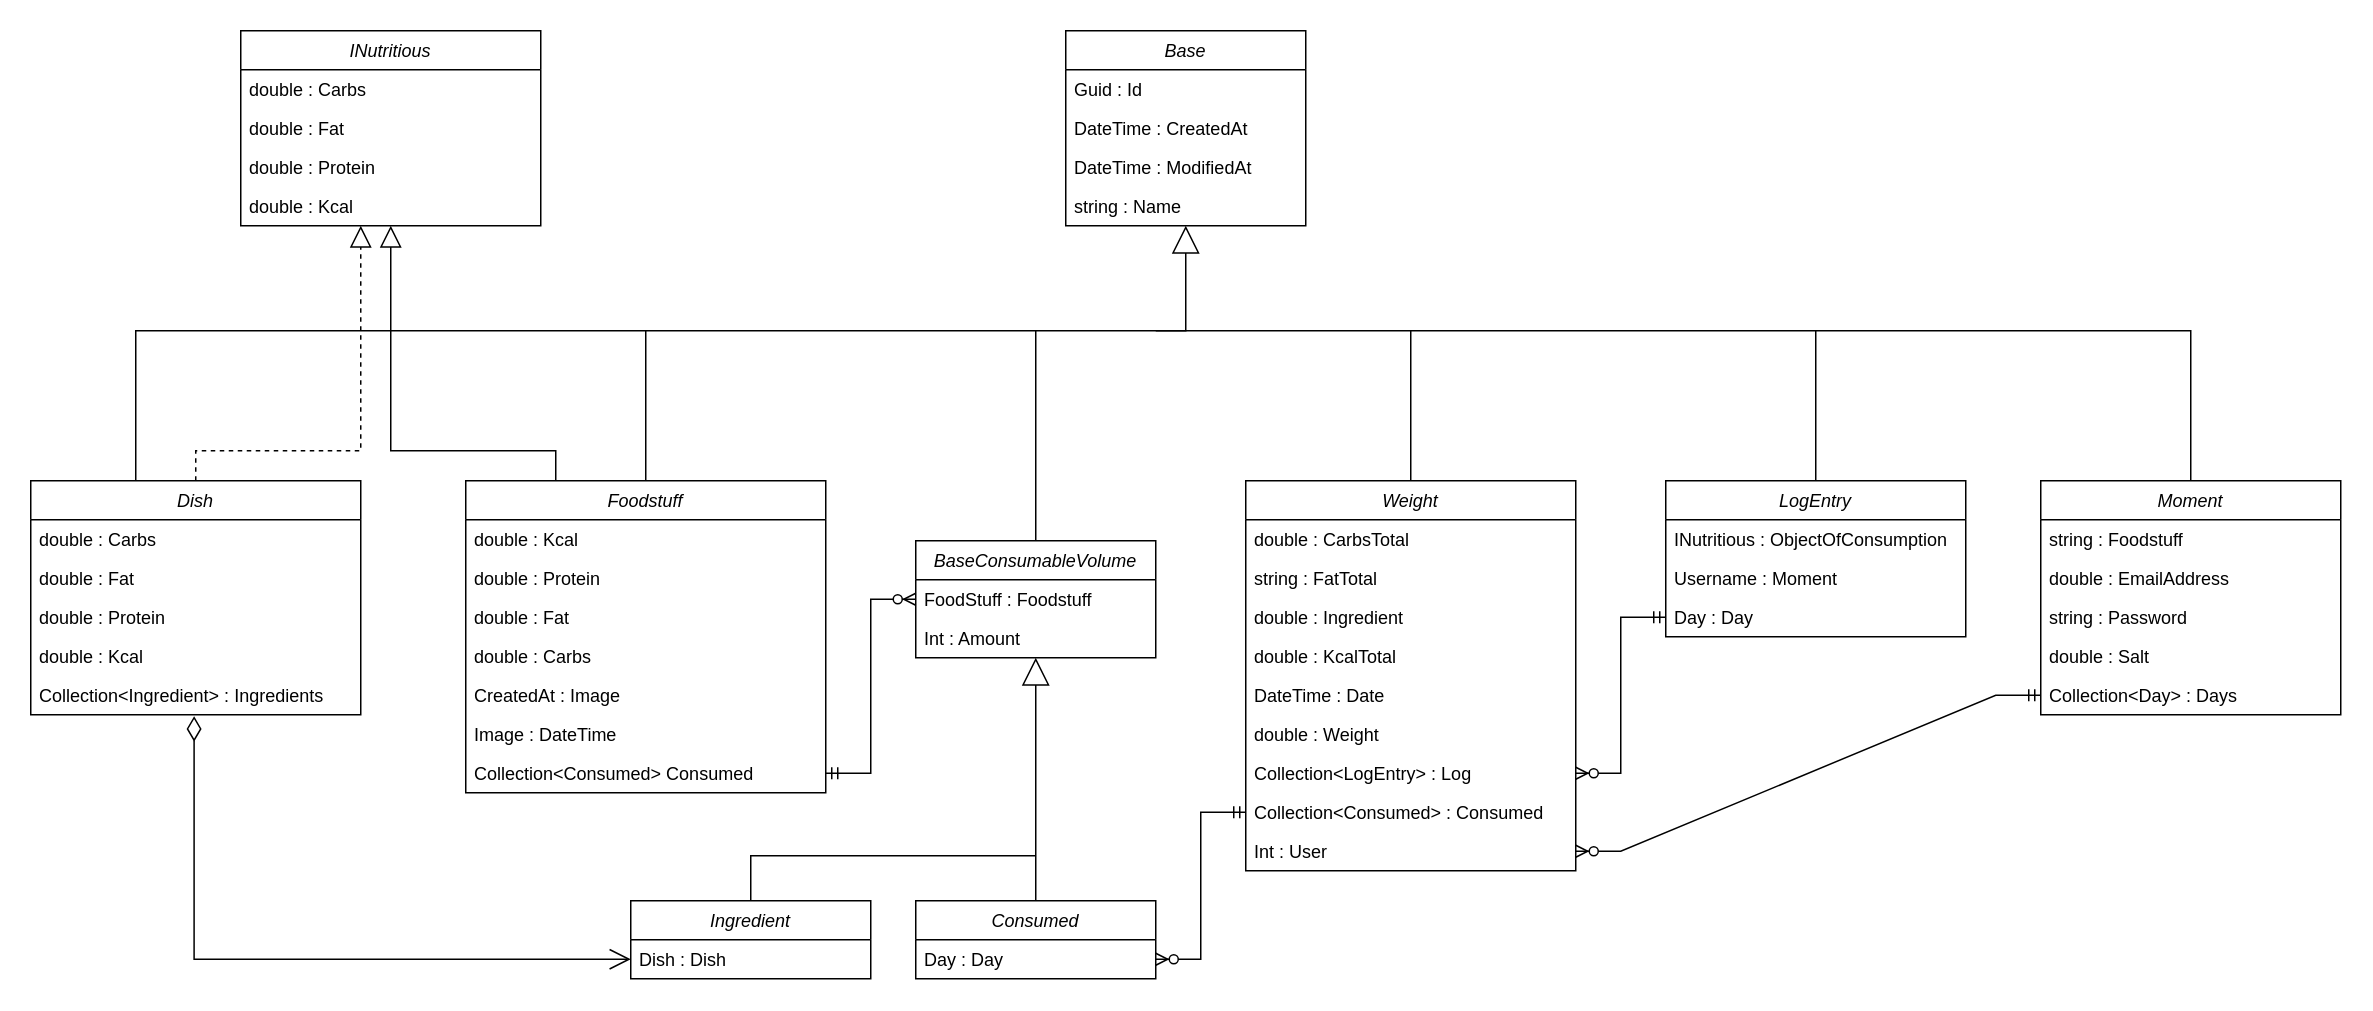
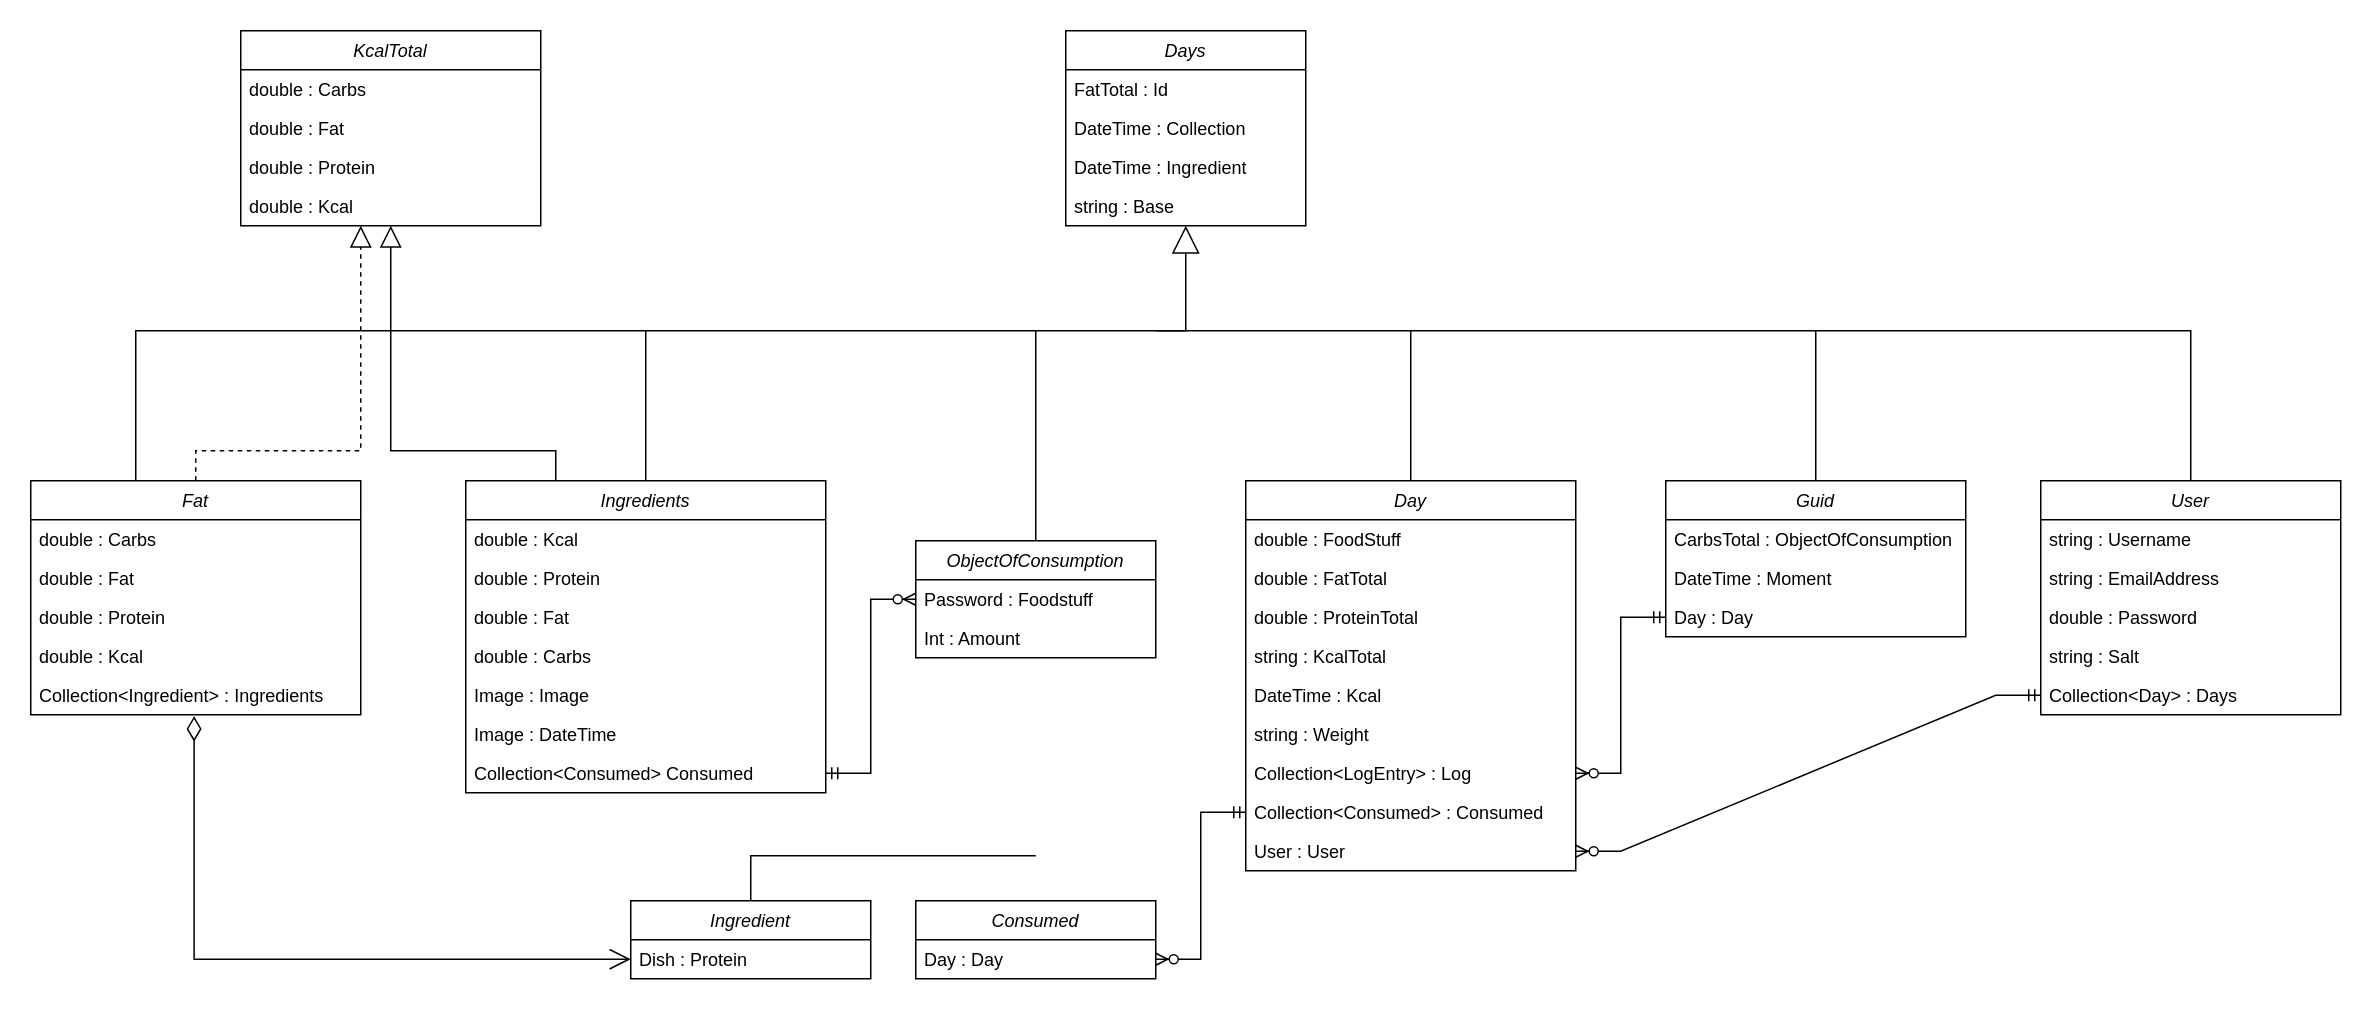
(390, 51) -> (390, 51)
(1185, 51) -> (1185, 51)
(1110, 90) -> (1130, 90)
(1165, 129) -> (1163, 129)
(1166, 168) -> (1168, 168)
(1130, 207) -> (1130, 207)
(195, 501) -> (195, 501)
(645, 501) -> (645, 501)
(1410, 501) -> (1410, 501)
(1815, 501) -> (1815, 501)
(2190, 501) -> (2190, 501)
(1338, 540) -> (1335, 540)
(1826, 540) -> (1824, 540)
(2130, 540) -> (2125, 540)
(1035, 561) -> (1035, 561)
(1328, 579) -> (1328, 579)
(1753, 579) -> (1750, 579)
(2141, 579) -> (2141, 579)
(1023, 600) -> (1018, 600)
(1338, 618) -> (1346, 618)
(2125, 618) -> (2125, 618)
(1331, 657) -> (1331, 657)
(2103, 657) -> (2103, 657)
(553, 696) -> (533, 696)
(1320, 696) -> (1318, 696)
(1318, 735) -> (1318, 735)
(1036, 794) -> none
(1297, 852) -> (1302, 852)
(683, 960) -> (698, 960)
